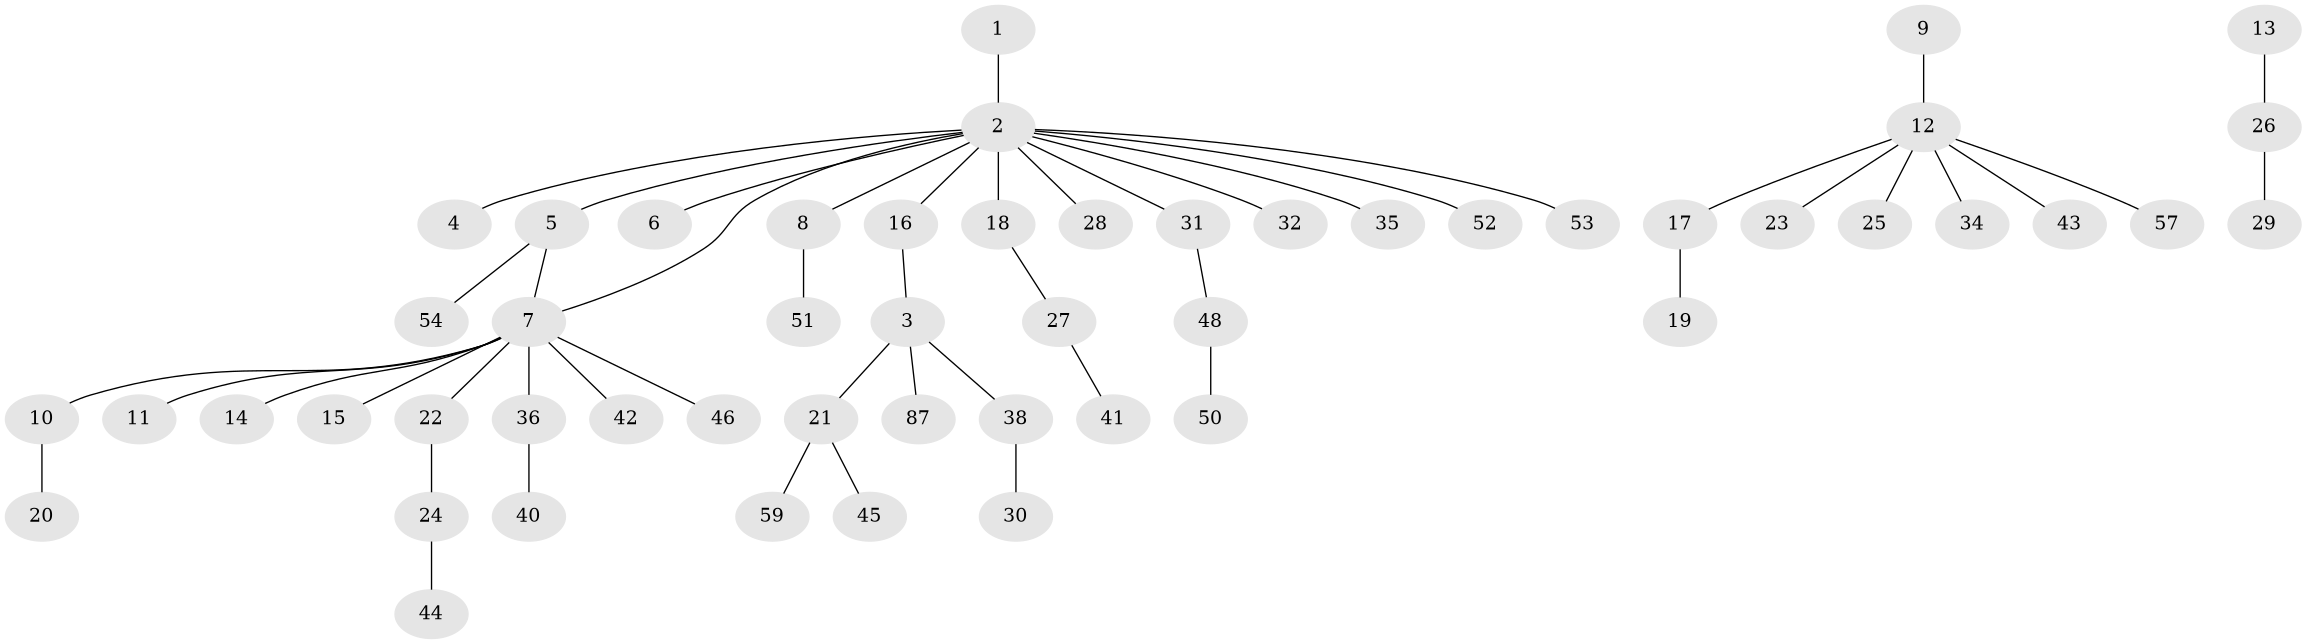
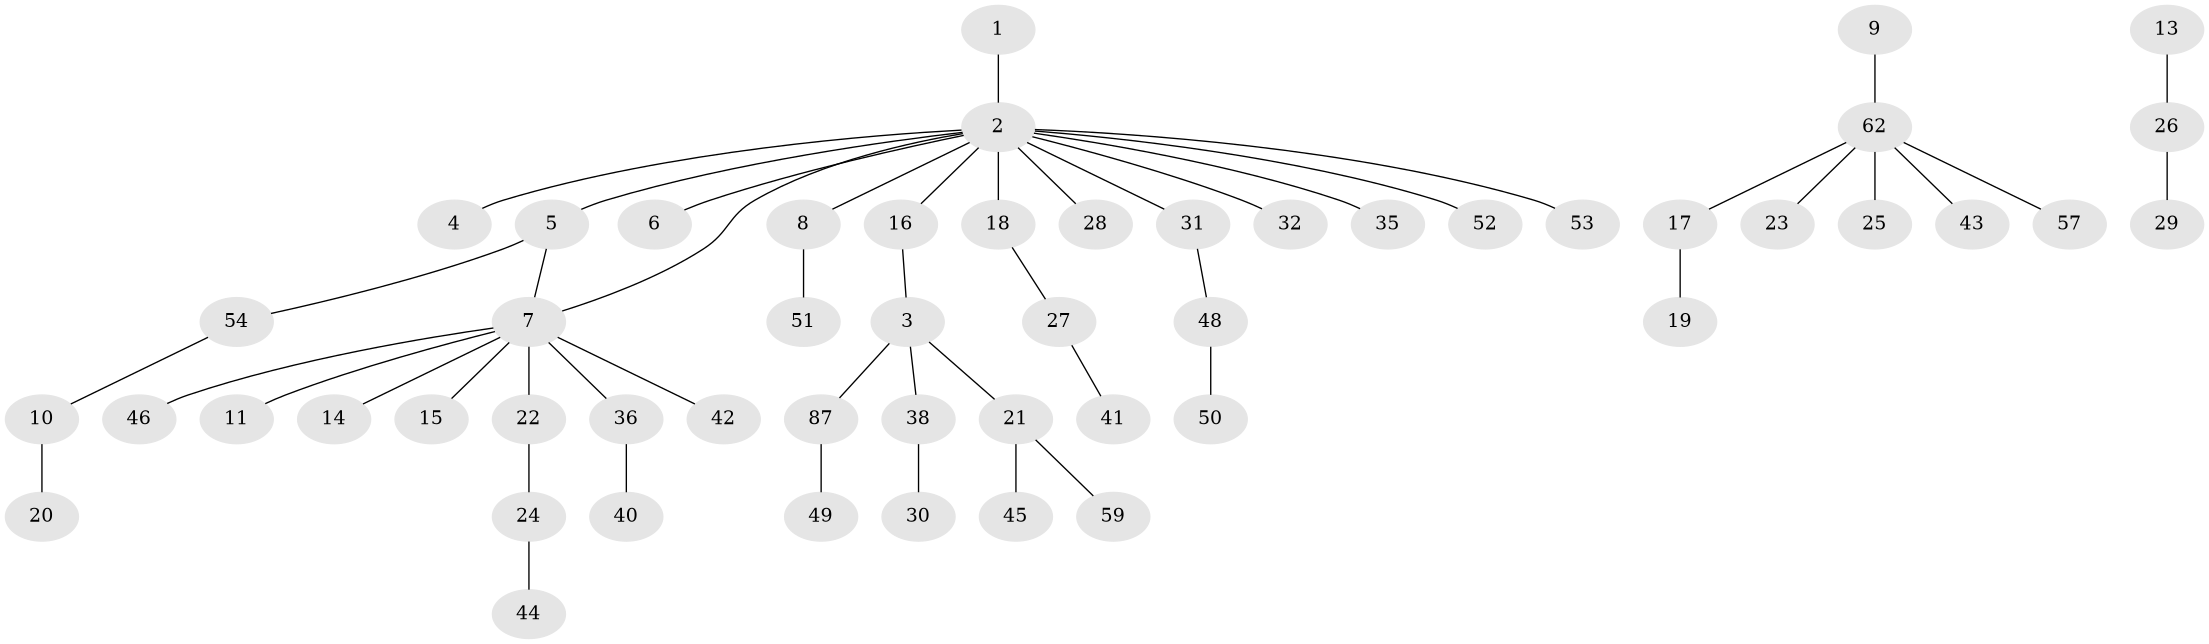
(1924, 127) -> (1875, 127)
(1972, 225) -> none
(253, 371) -> (139, 371)
none -> (821, 517)
